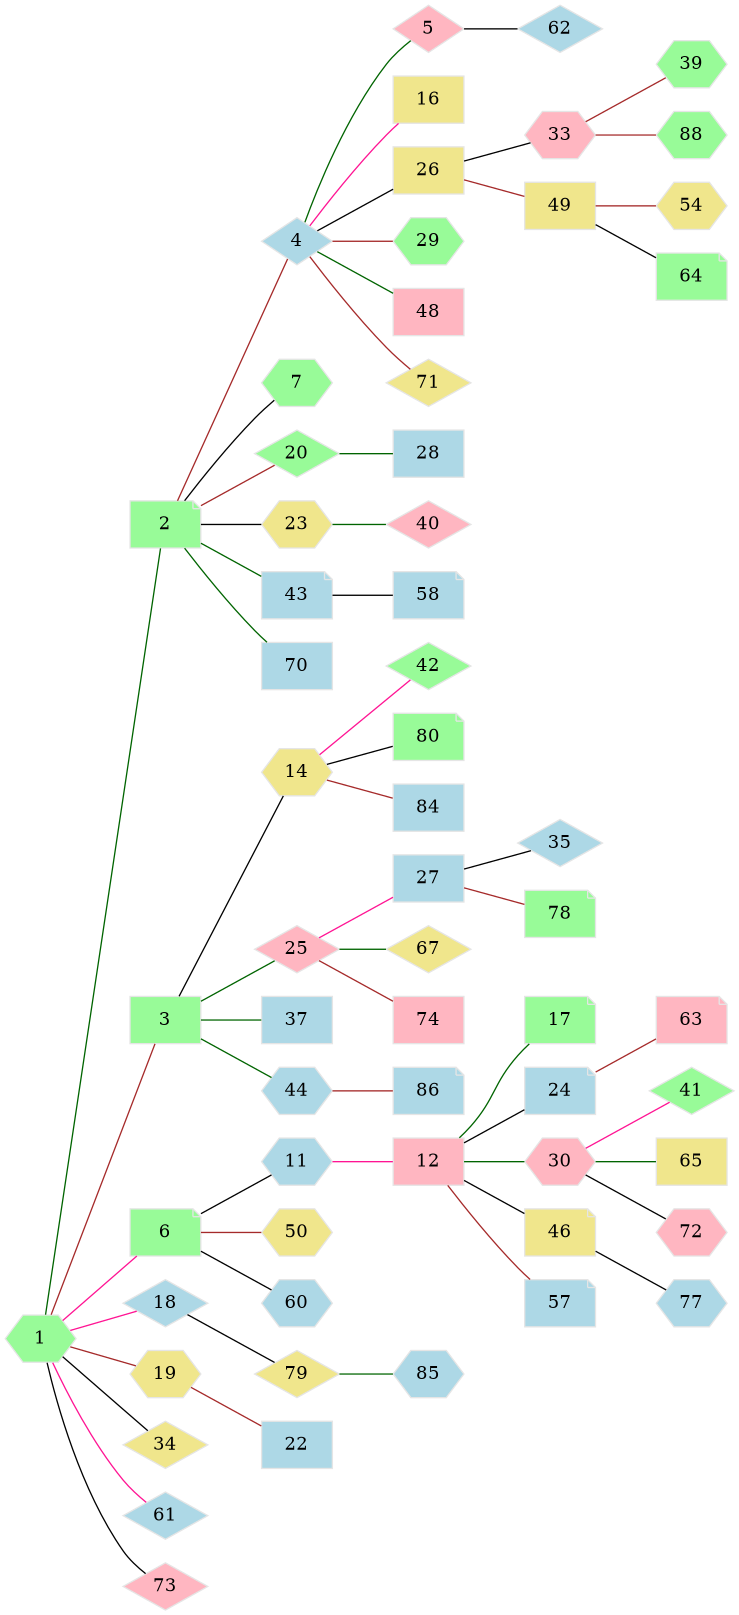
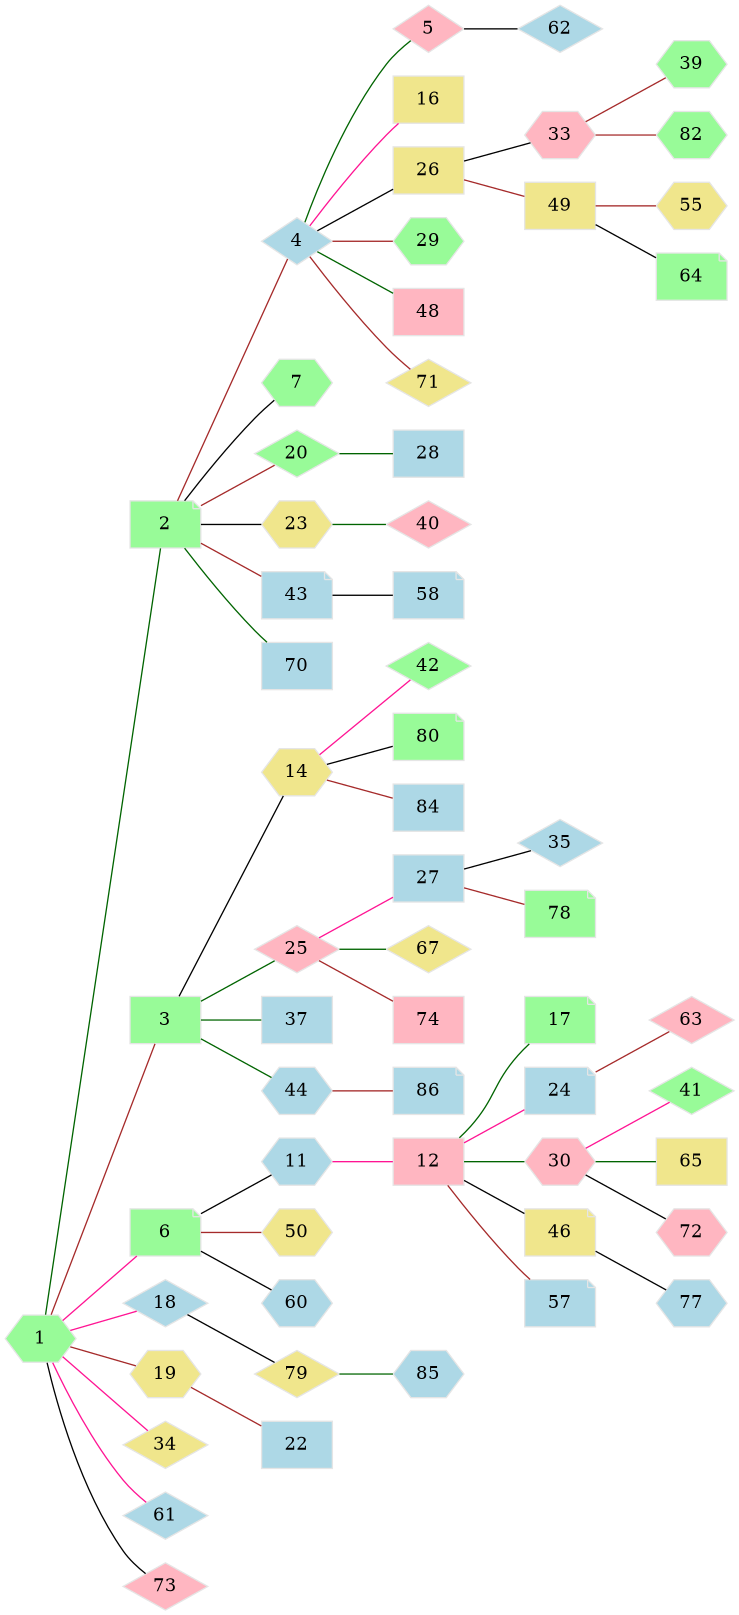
(692, 135) -> (692, 135)
(692, 206) -> (692, 206)
(231, 560) -> (231, 560)
(692, 1020) -> (692, 1020)
(494, 1126) -> (494, 1126)
(105, 1394) -> (105, 1394)
